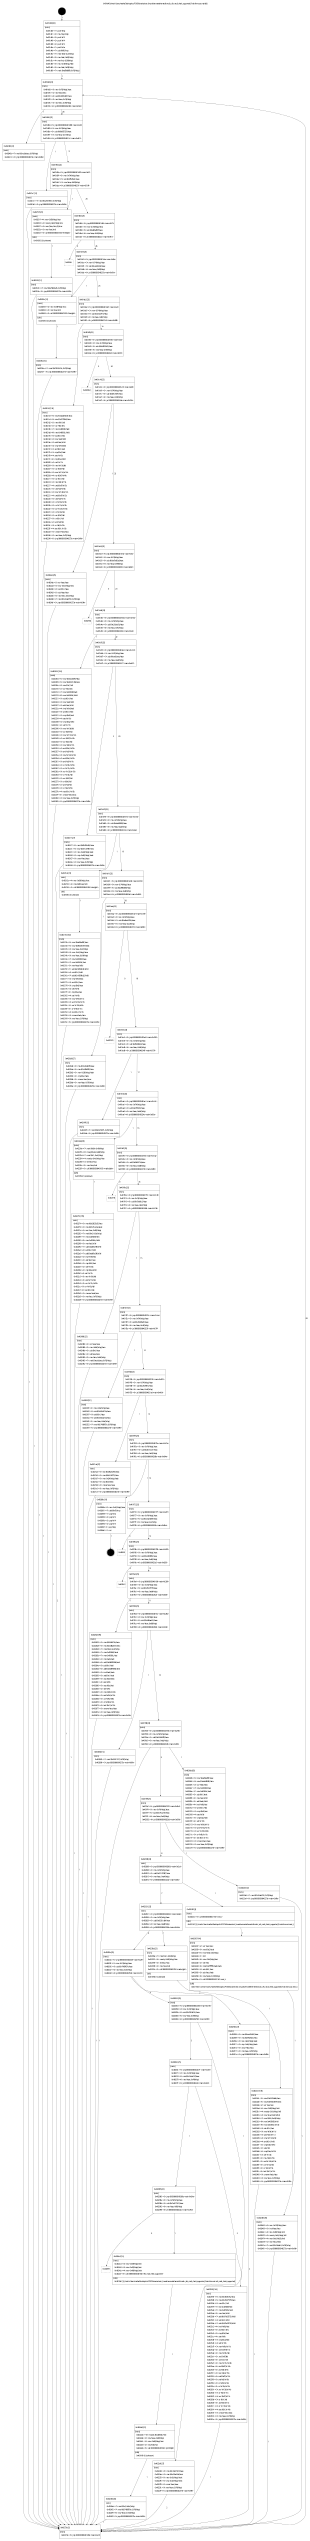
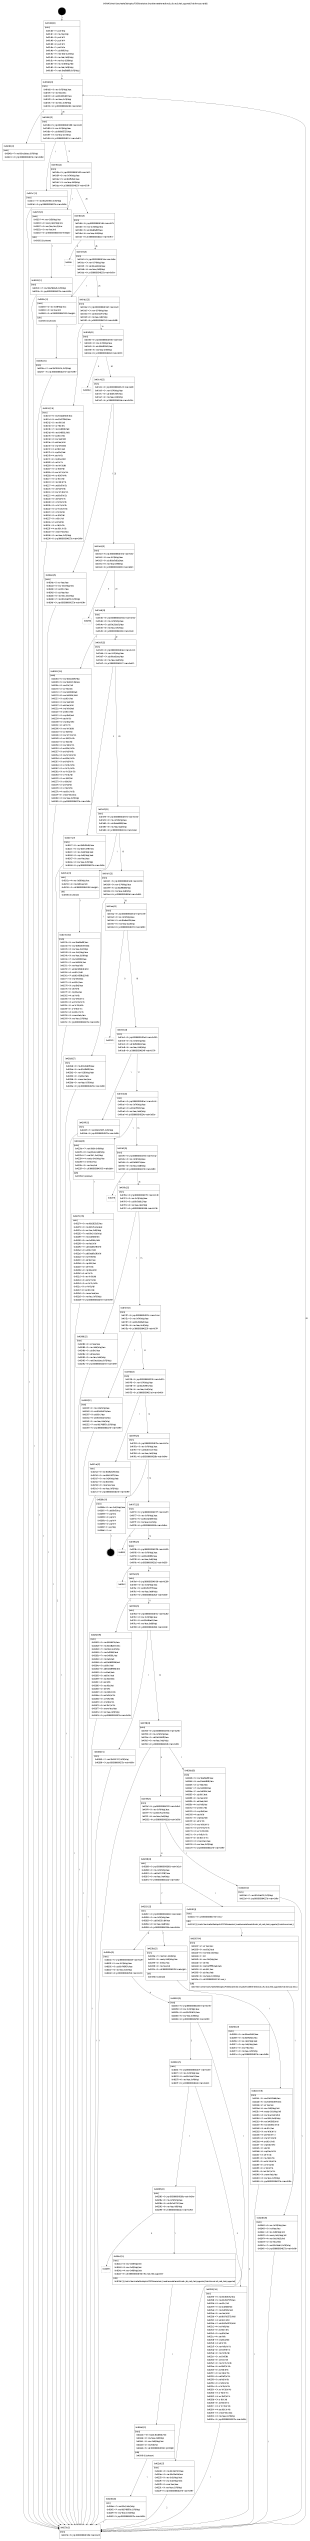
(188, 1993) -> none
